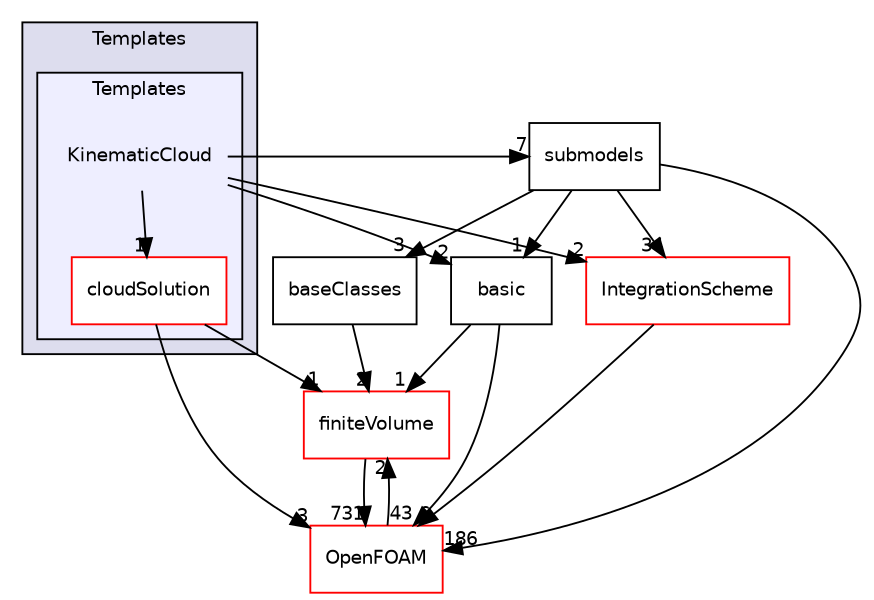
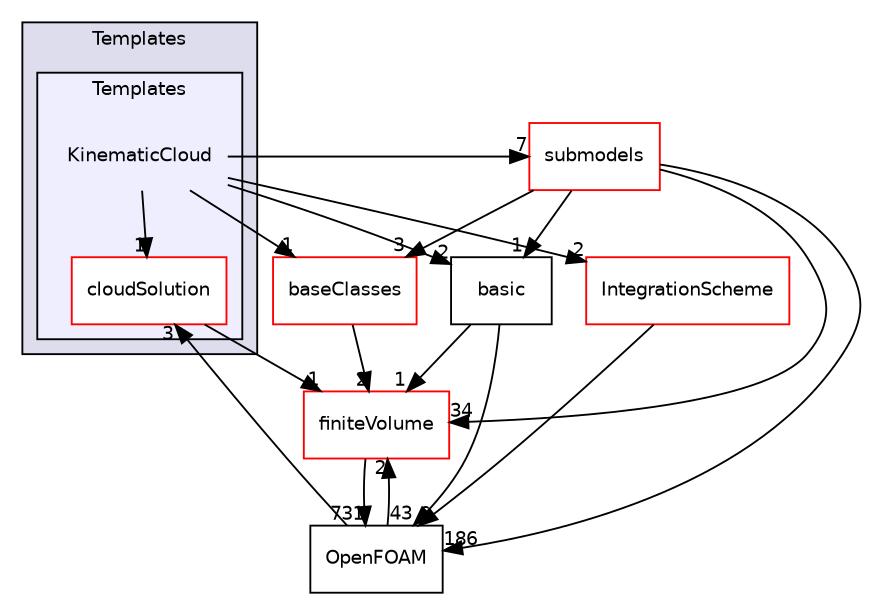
(595, 157) -> (595, 157)
none -> (230, 216)
(636, 216) -> (779, 374)
(345, 291) -> (345, 291)
(203, 437) -> (266, 434)
(377, 559) -> (377, 559)
